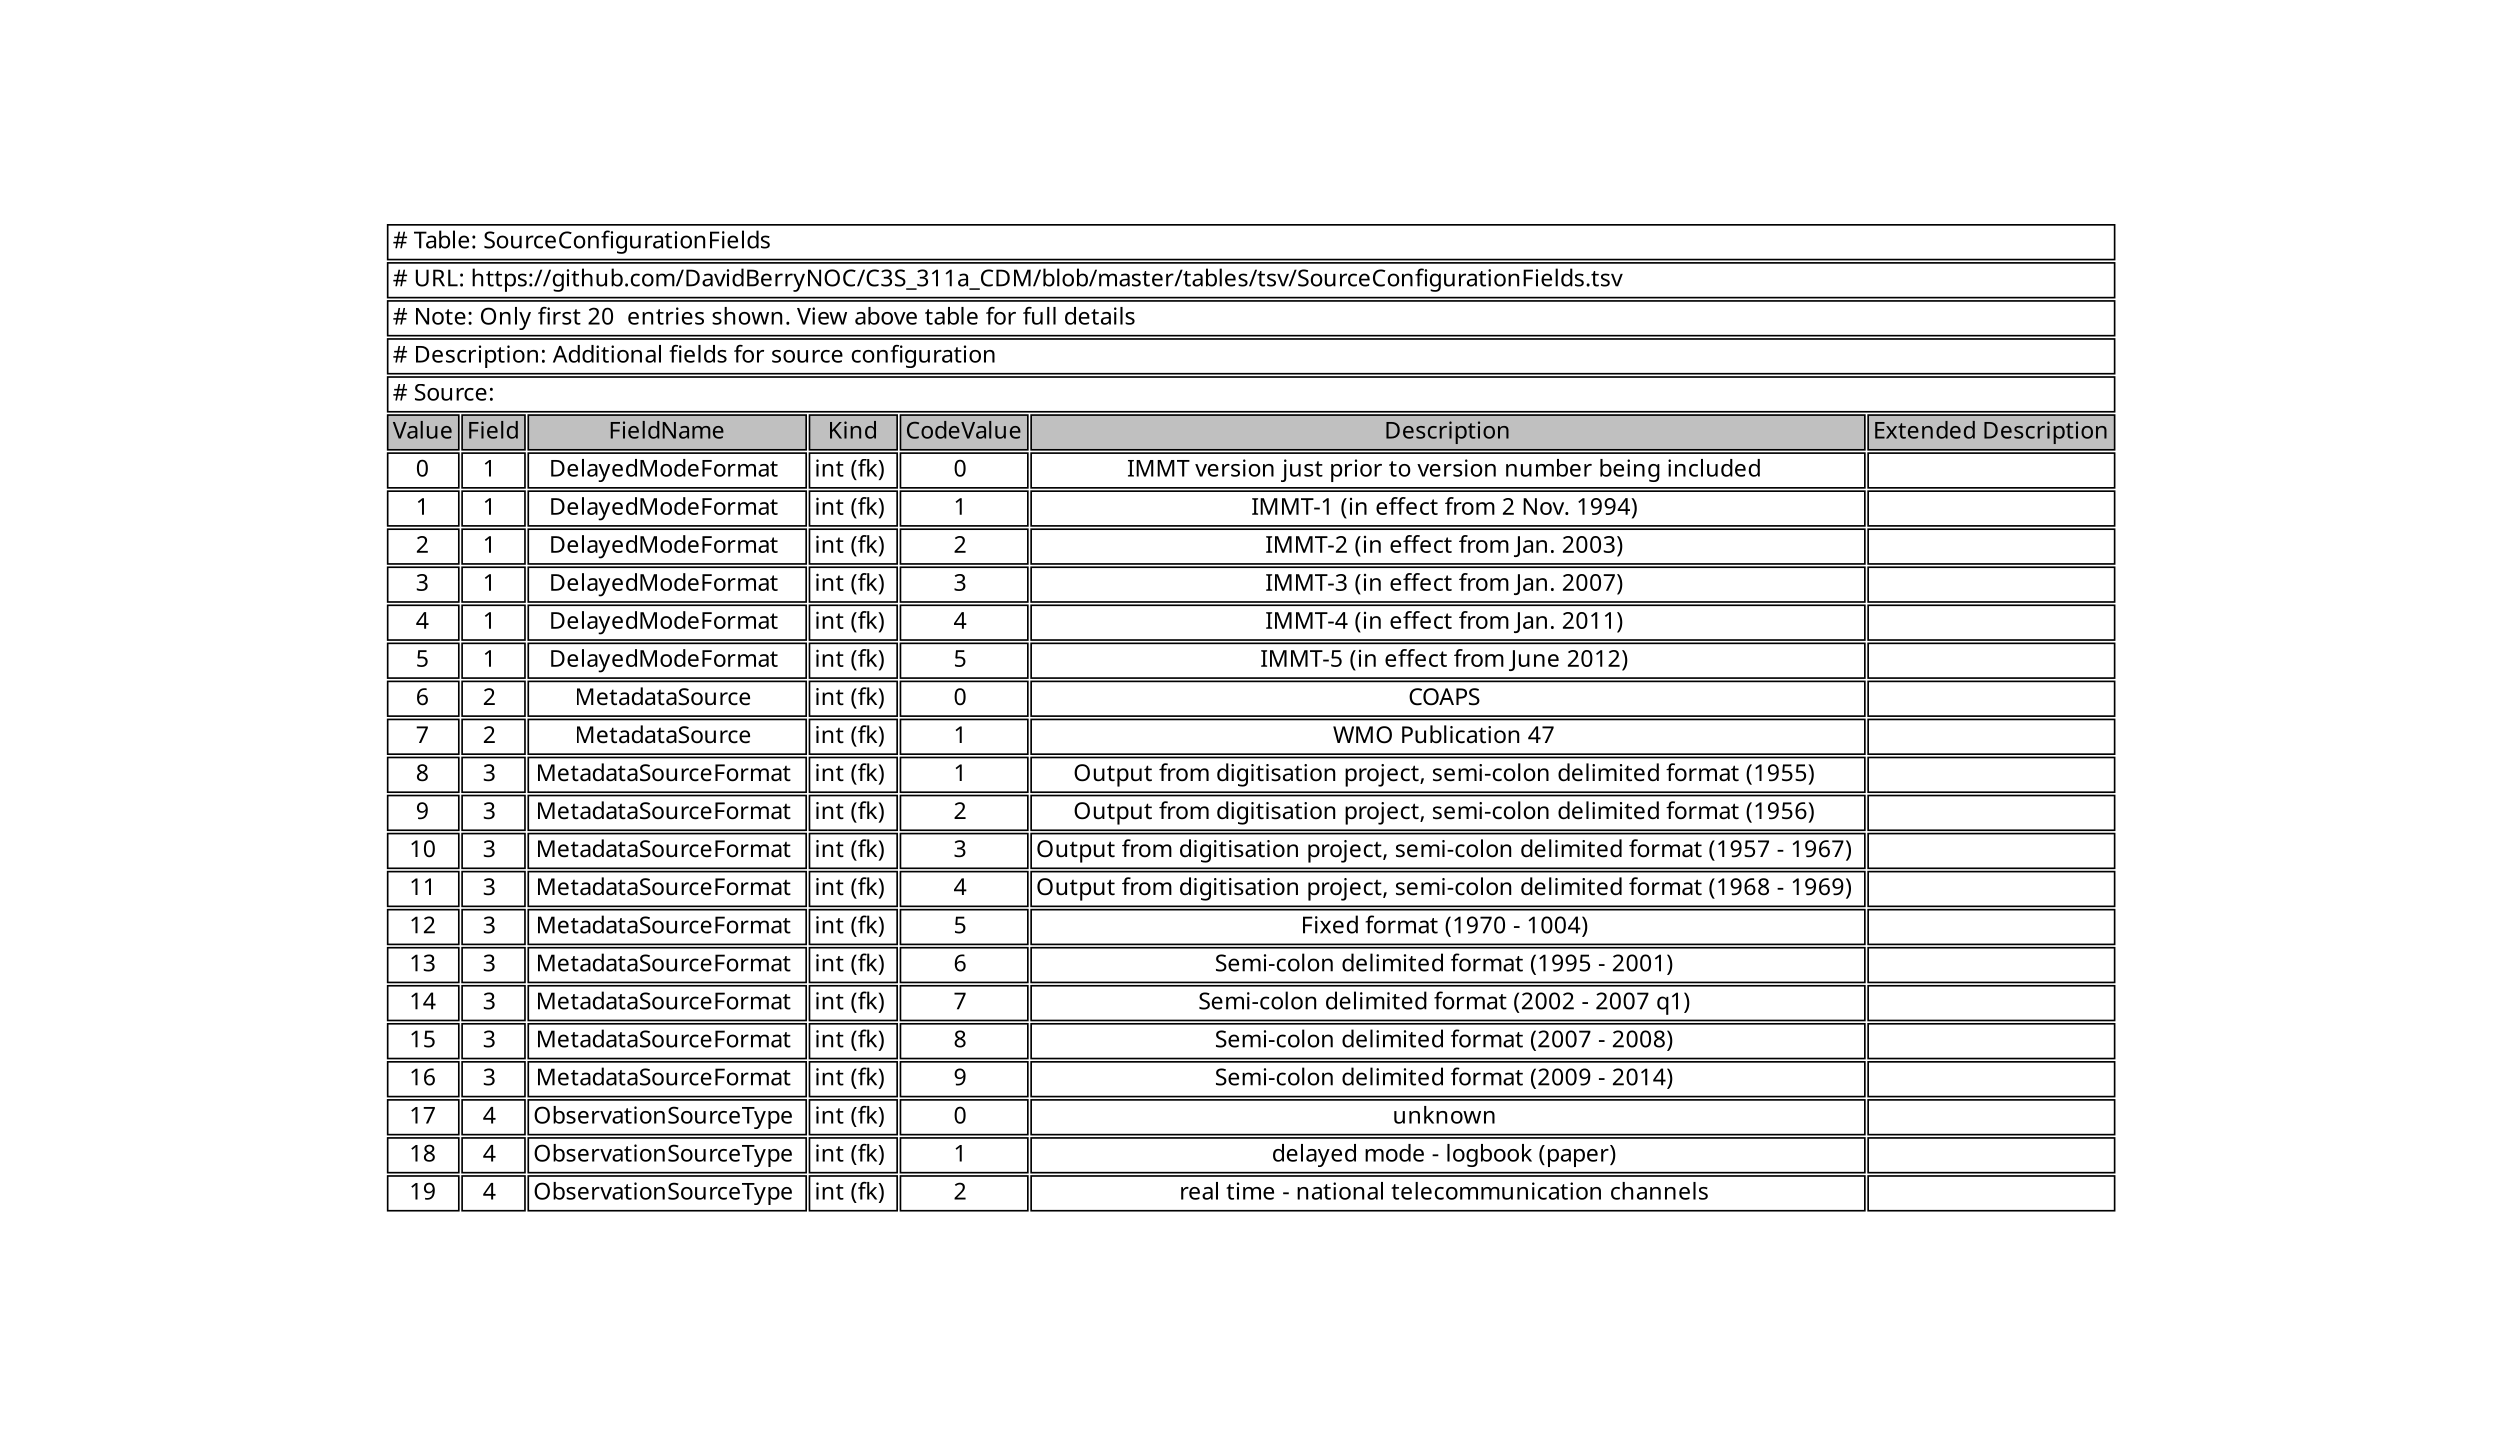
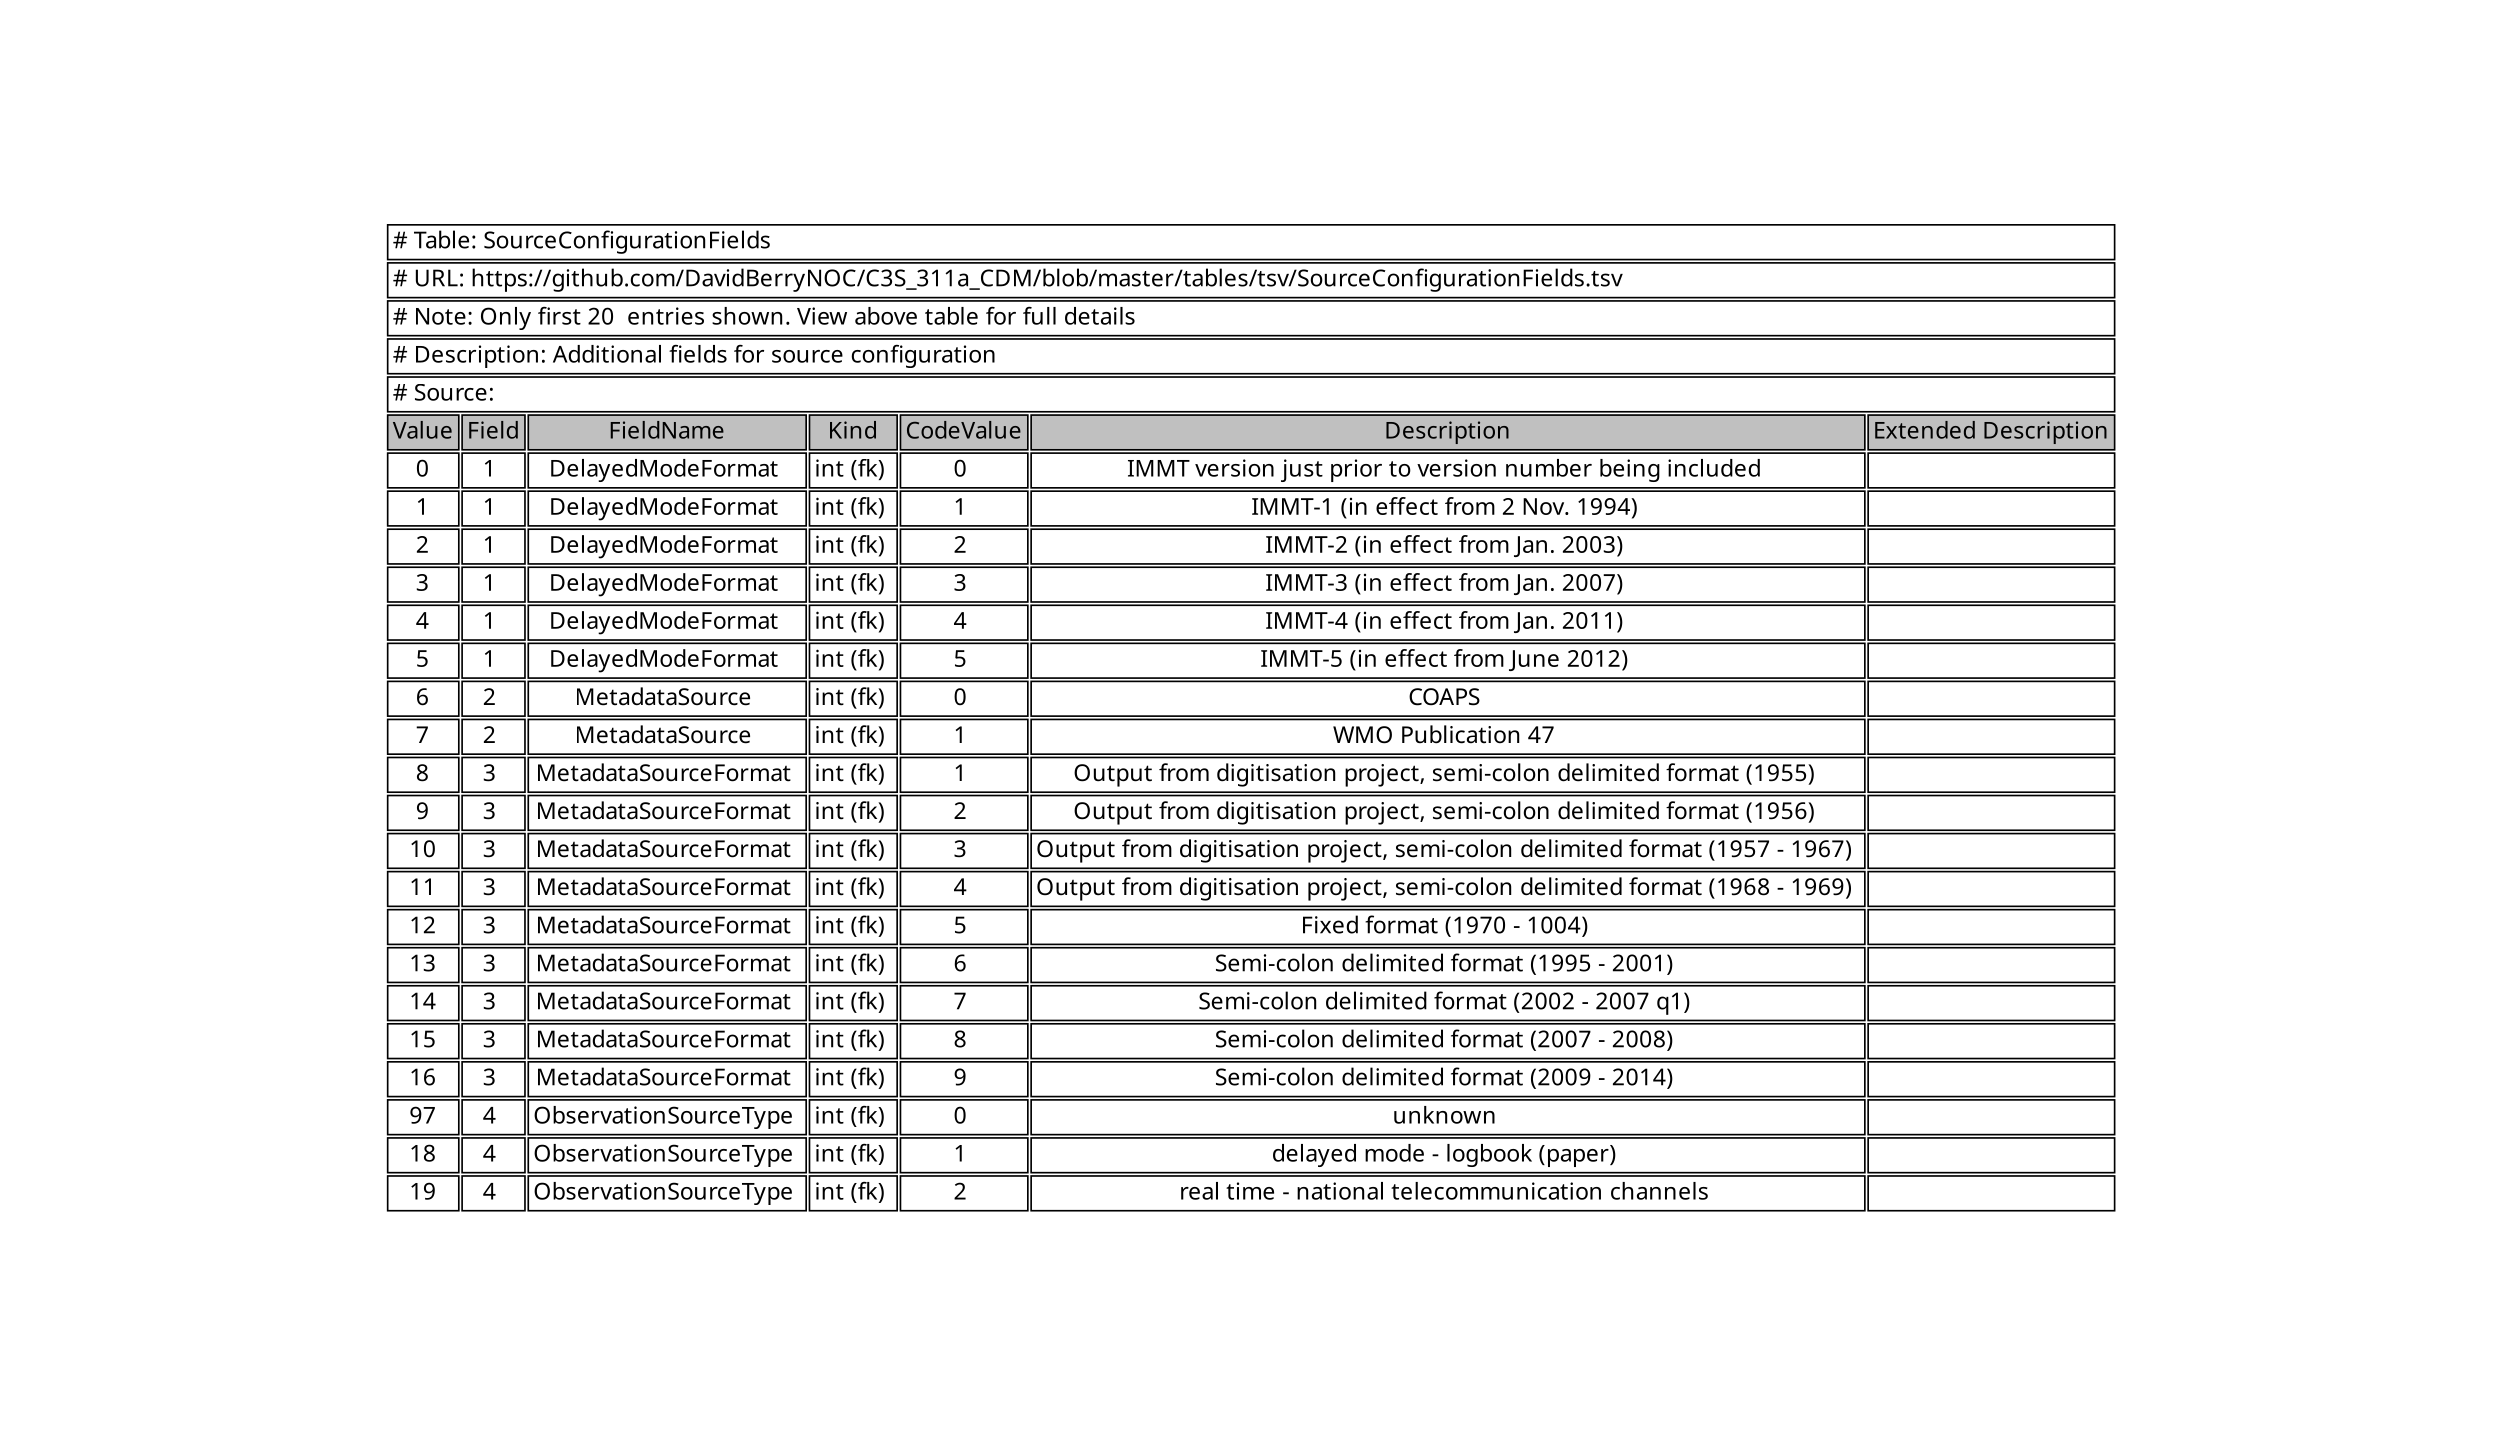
(423, 1116) -> (423, 1116)
